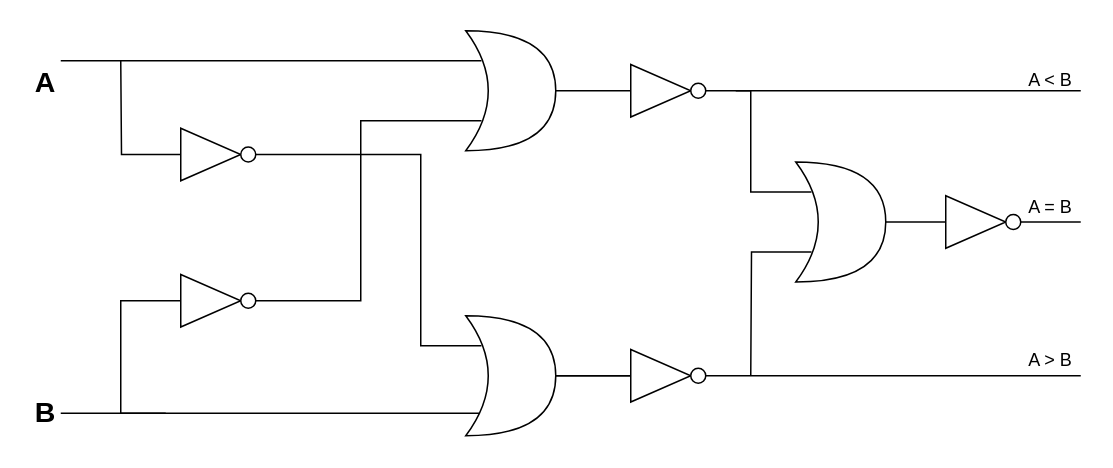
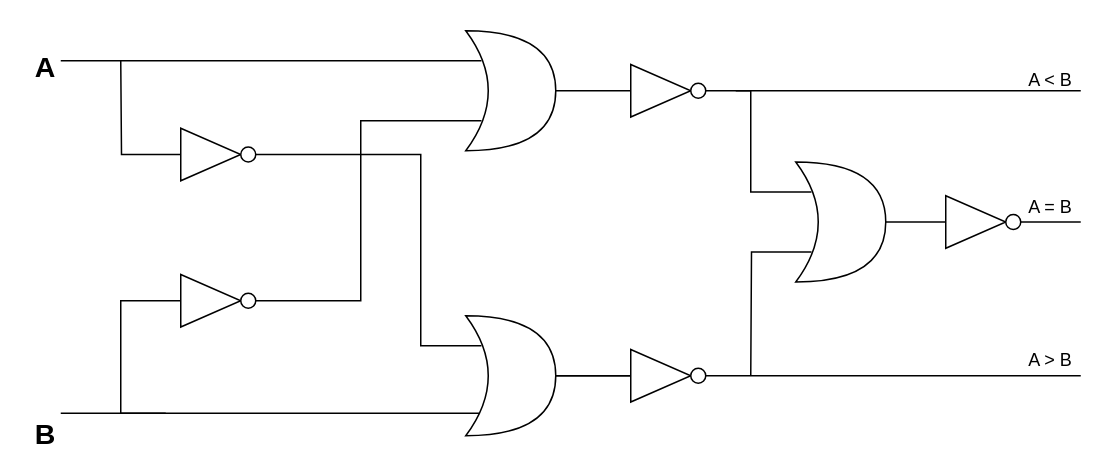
(46, 83) -> (46, 68)
(46, 413) -> (46, 436)
